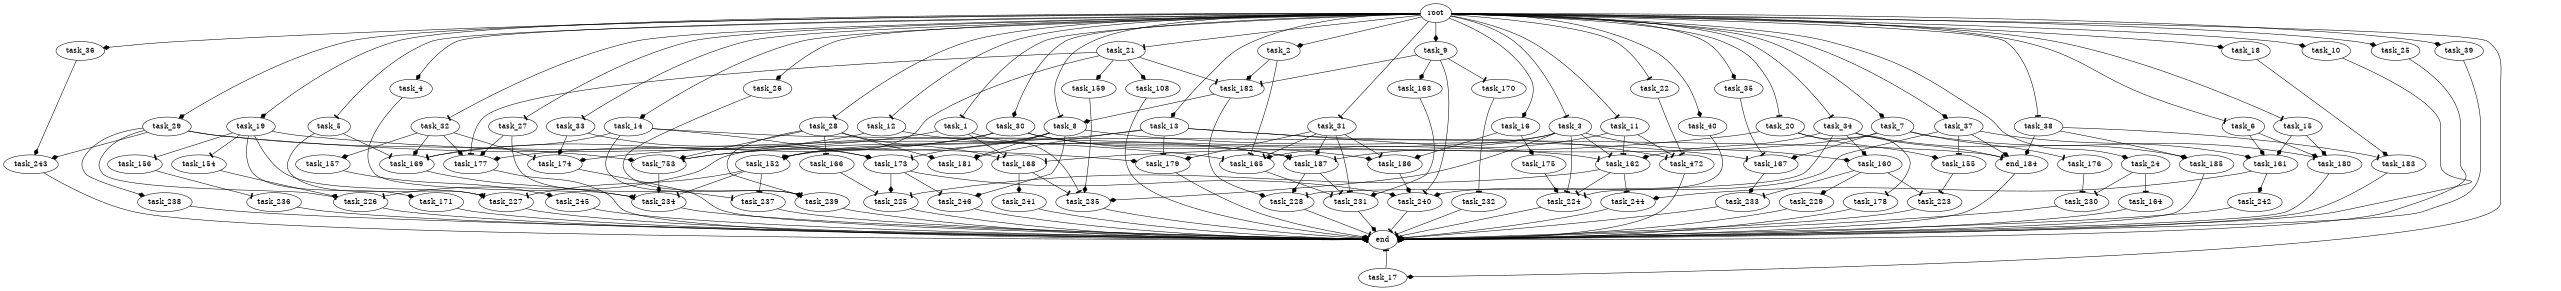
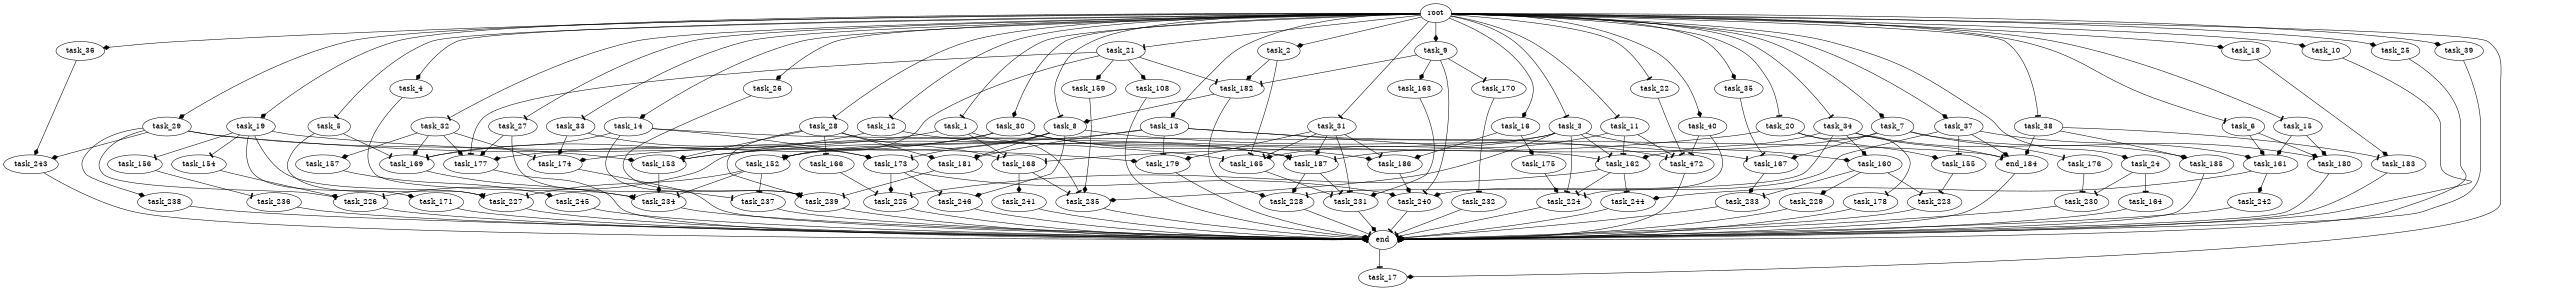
none -> (1695, 144)
(659, 164) -> (659, 164)
none -> (888, 184)
(1386, 260) -> (1379, 257)
